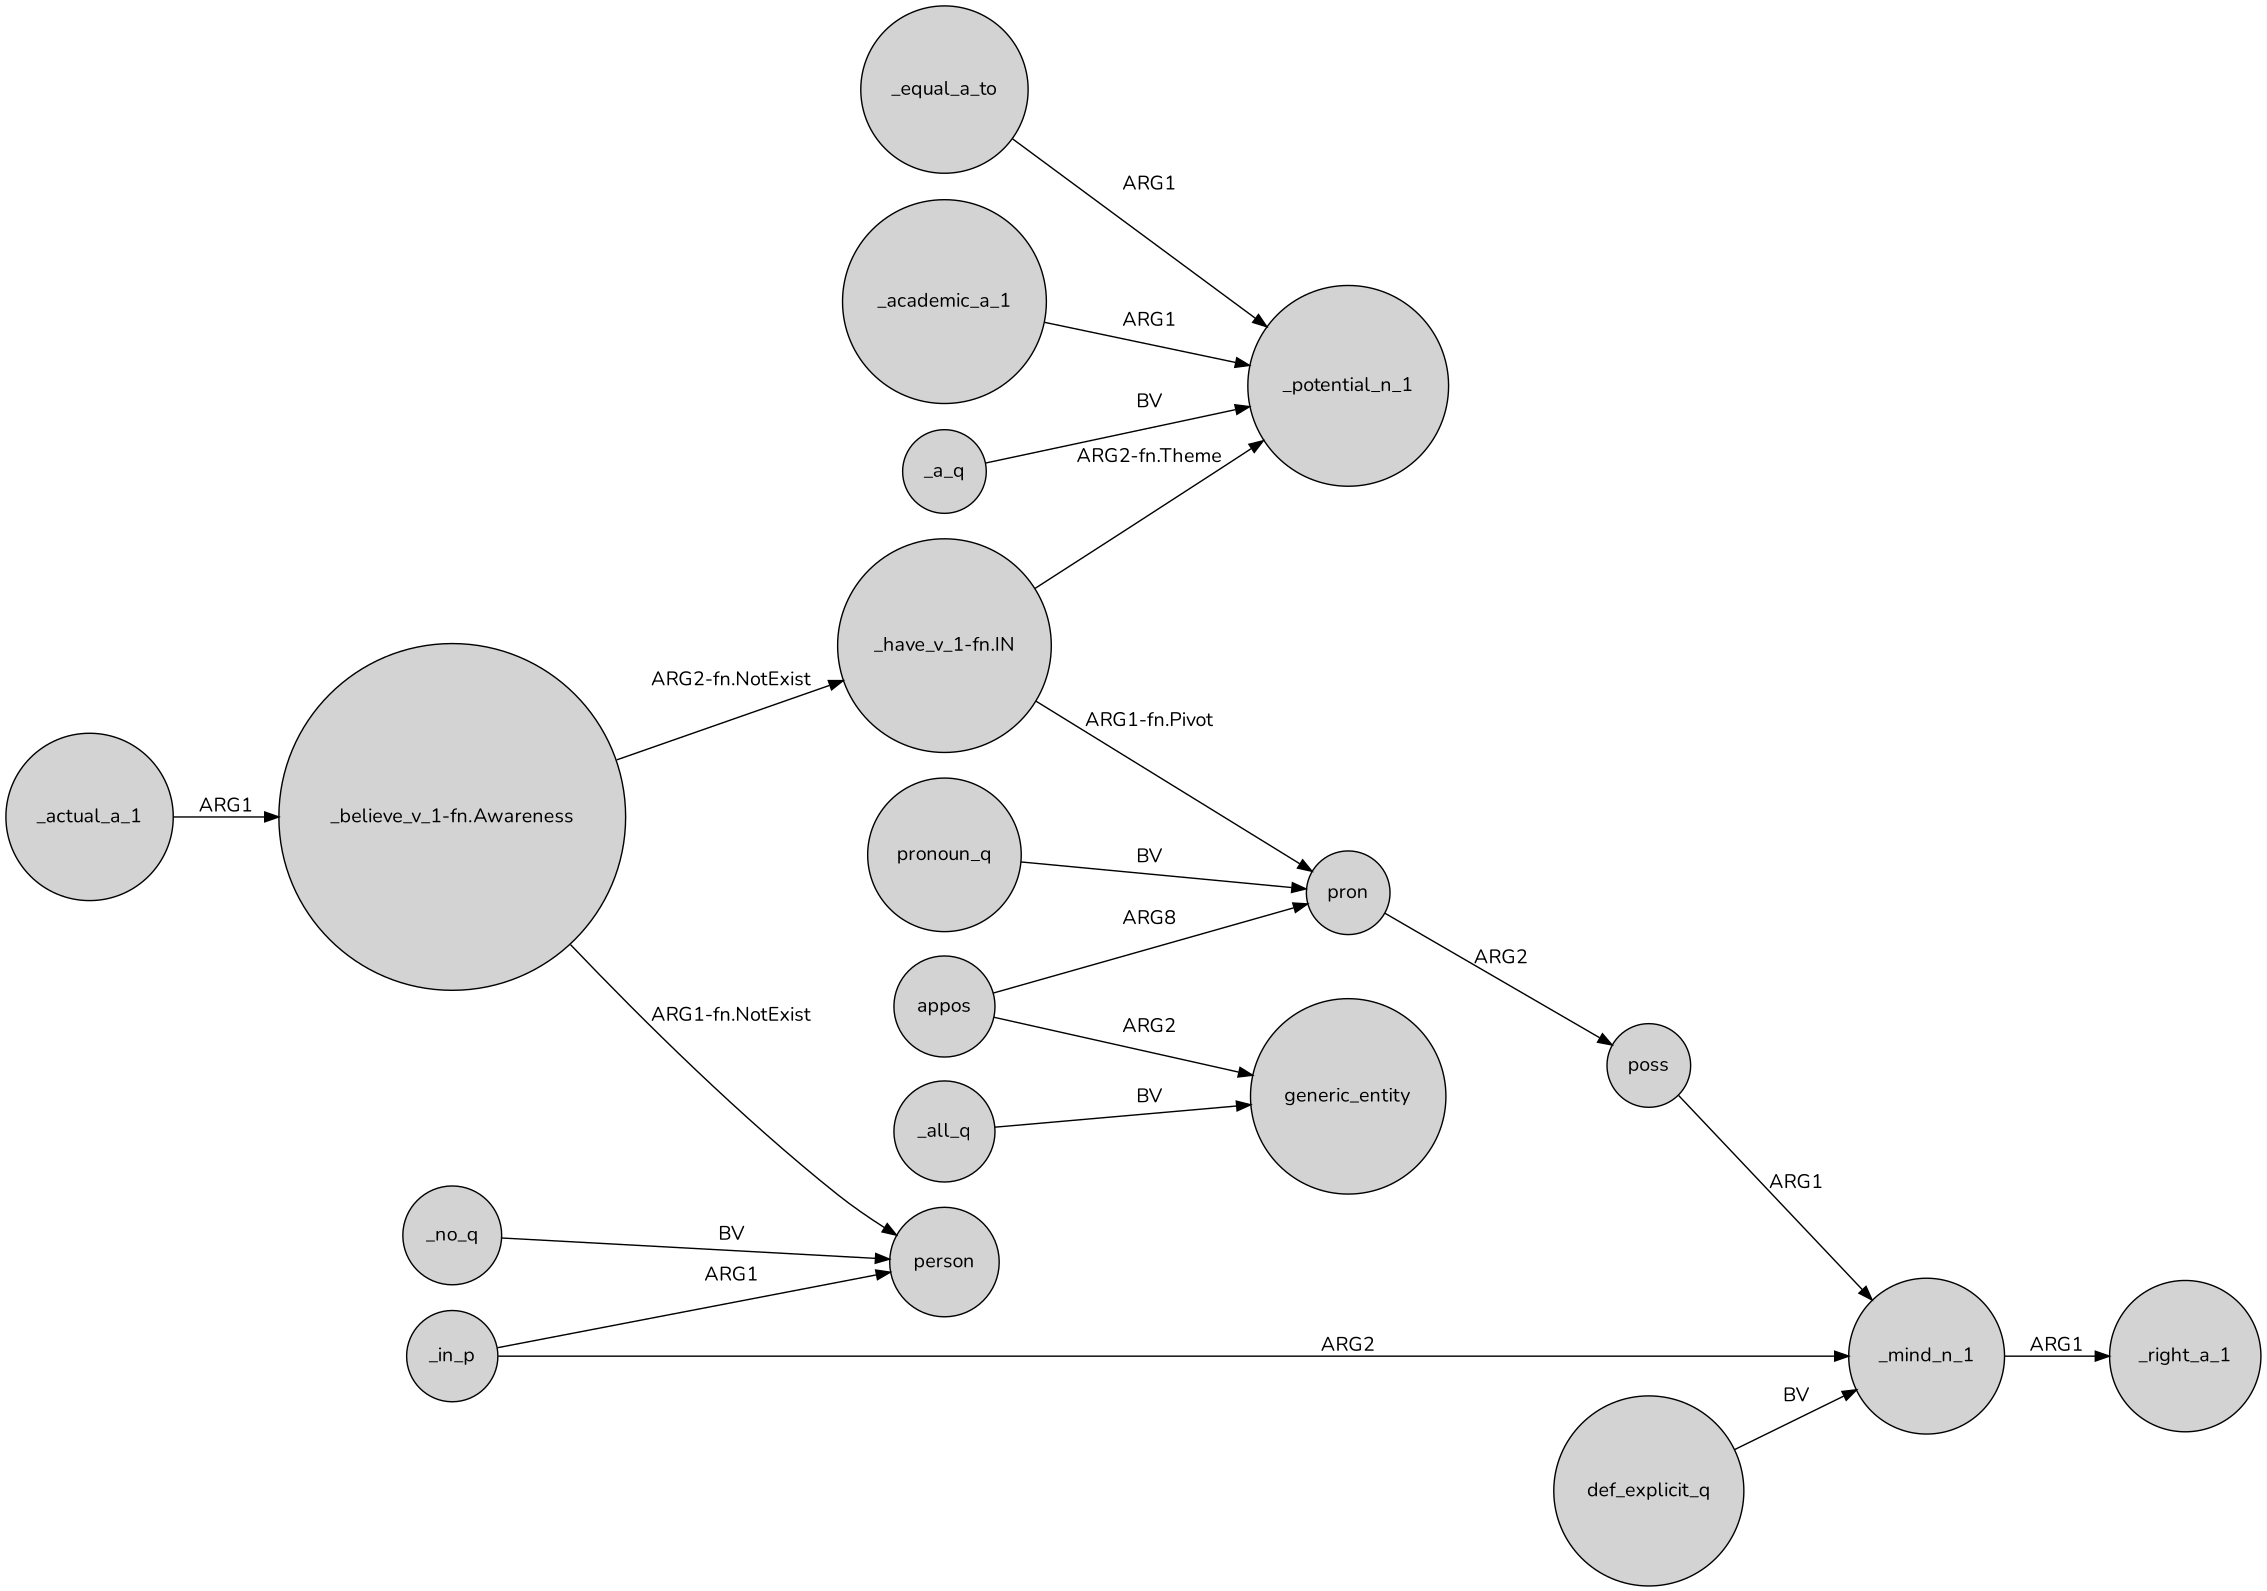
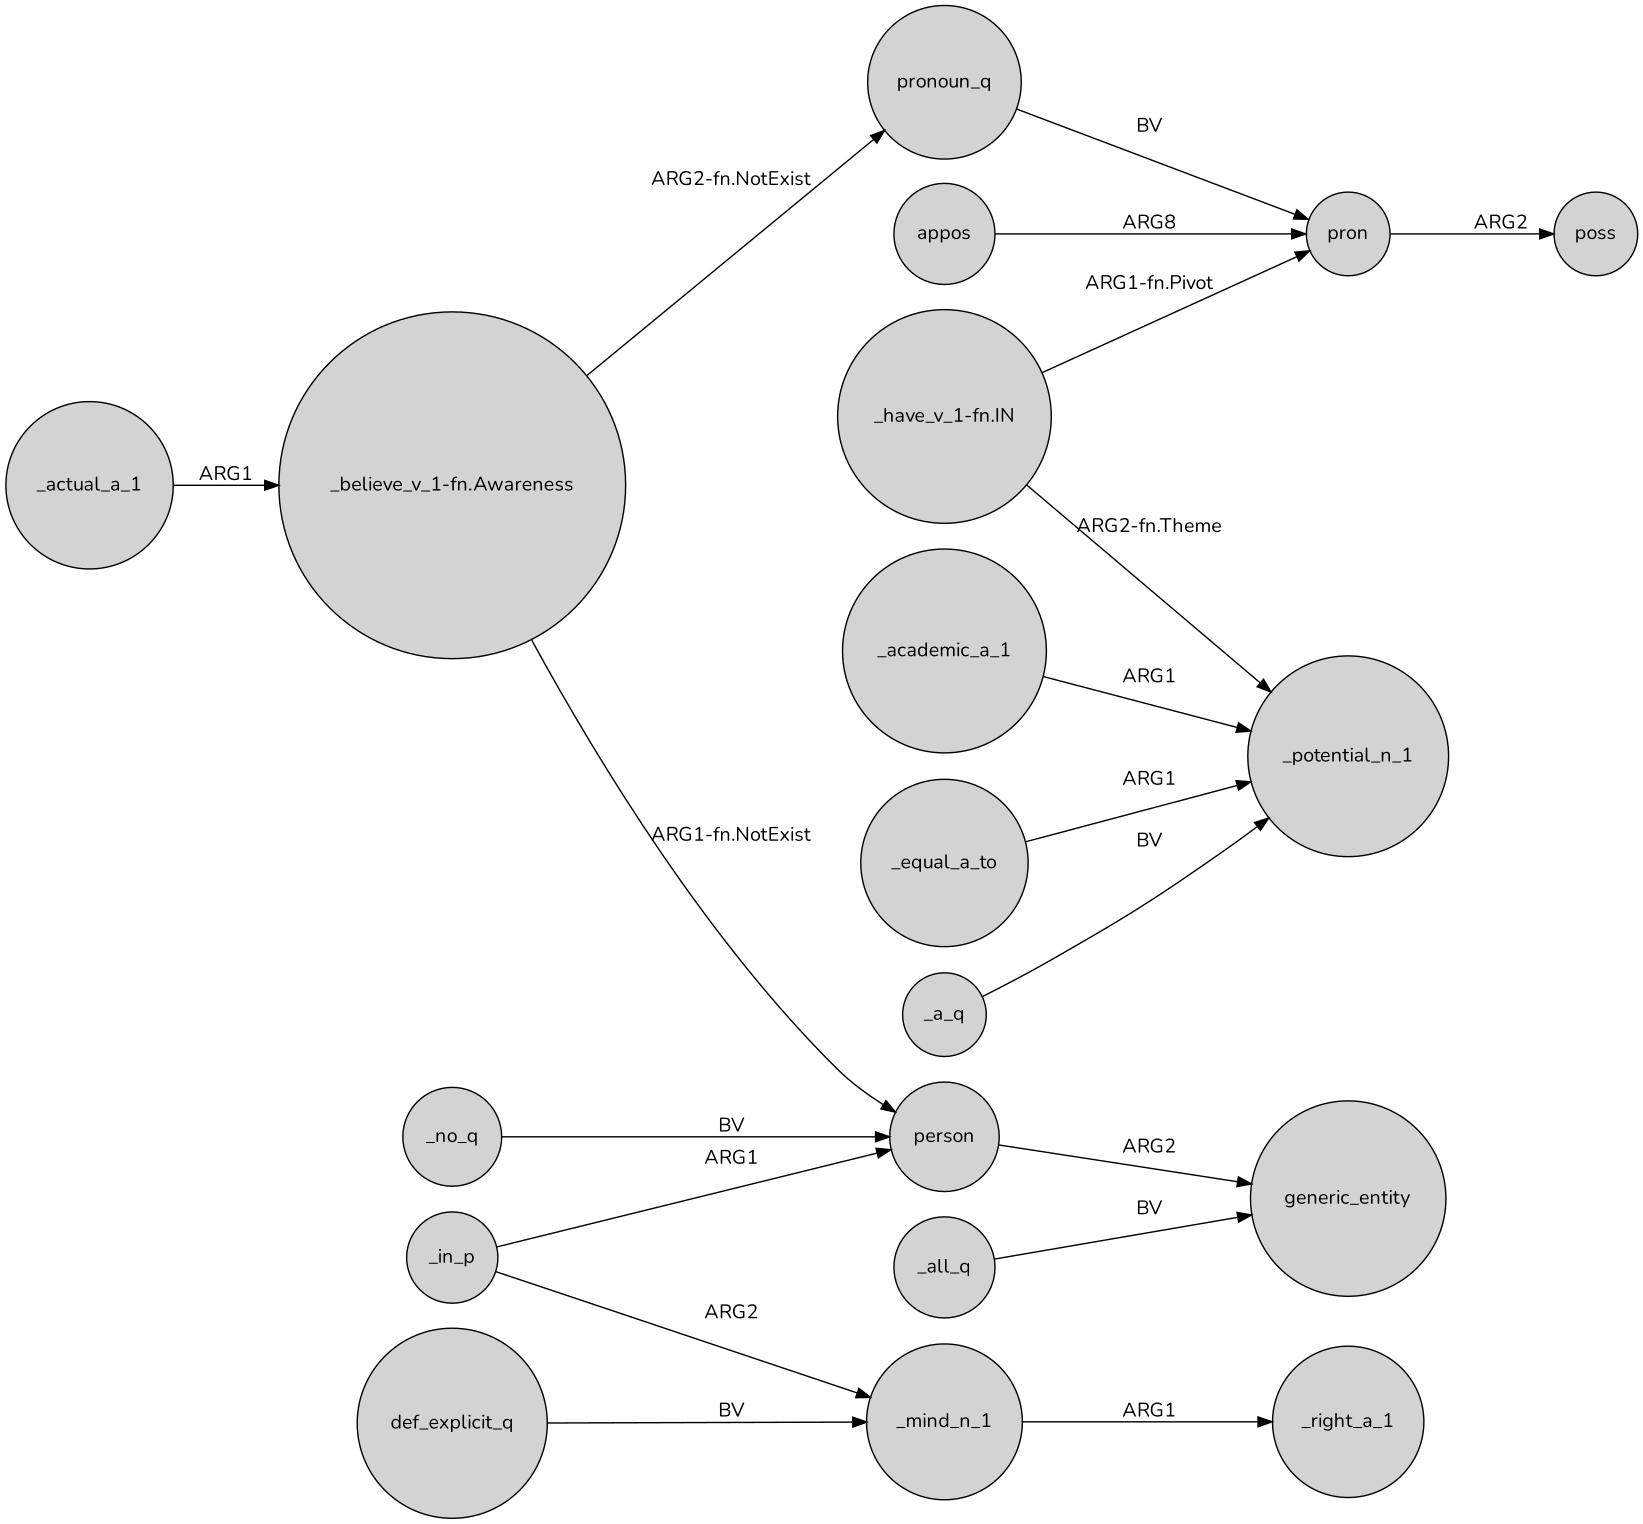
(723, 723) -> (730, 258)
(1116, 1045) -> (1118, 1163)
(1770, 1193) -> none
